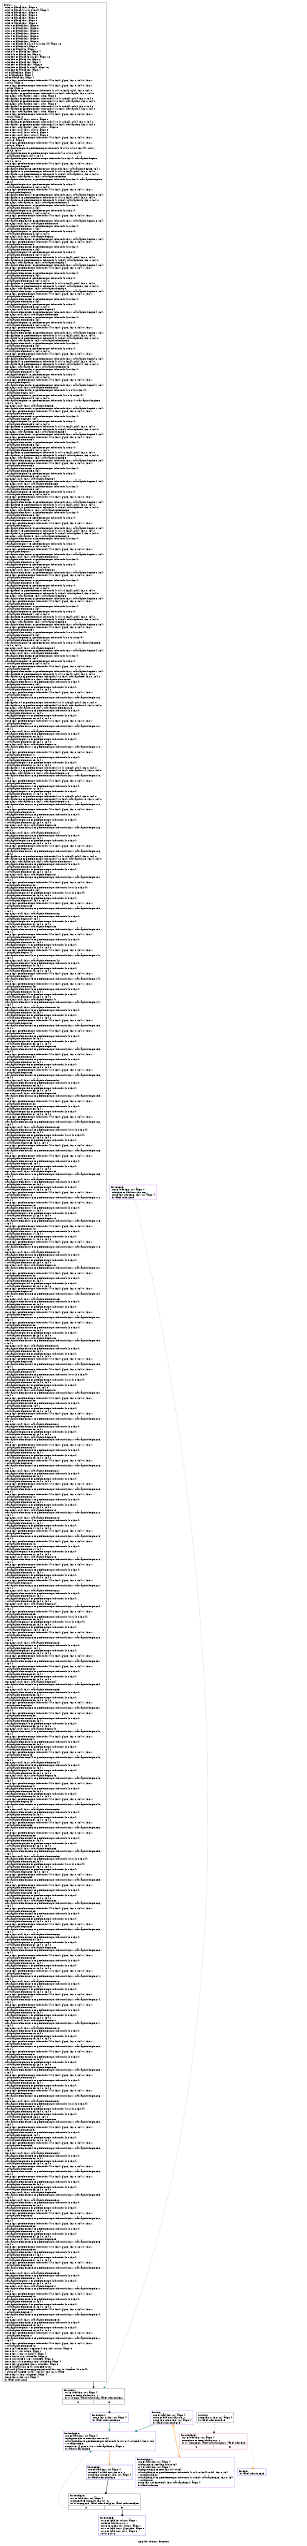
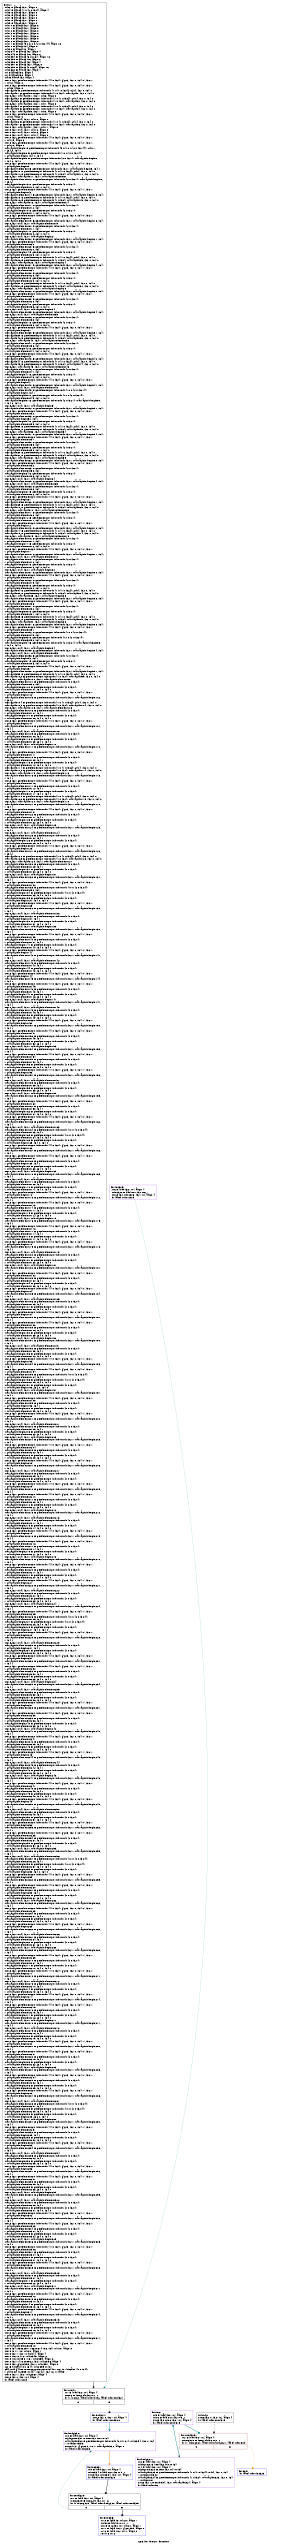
(145, 2428) -> (191, 2429)
(176, 2442) -> (176, 2442)
(178, 2451) -> (178, 2451)
